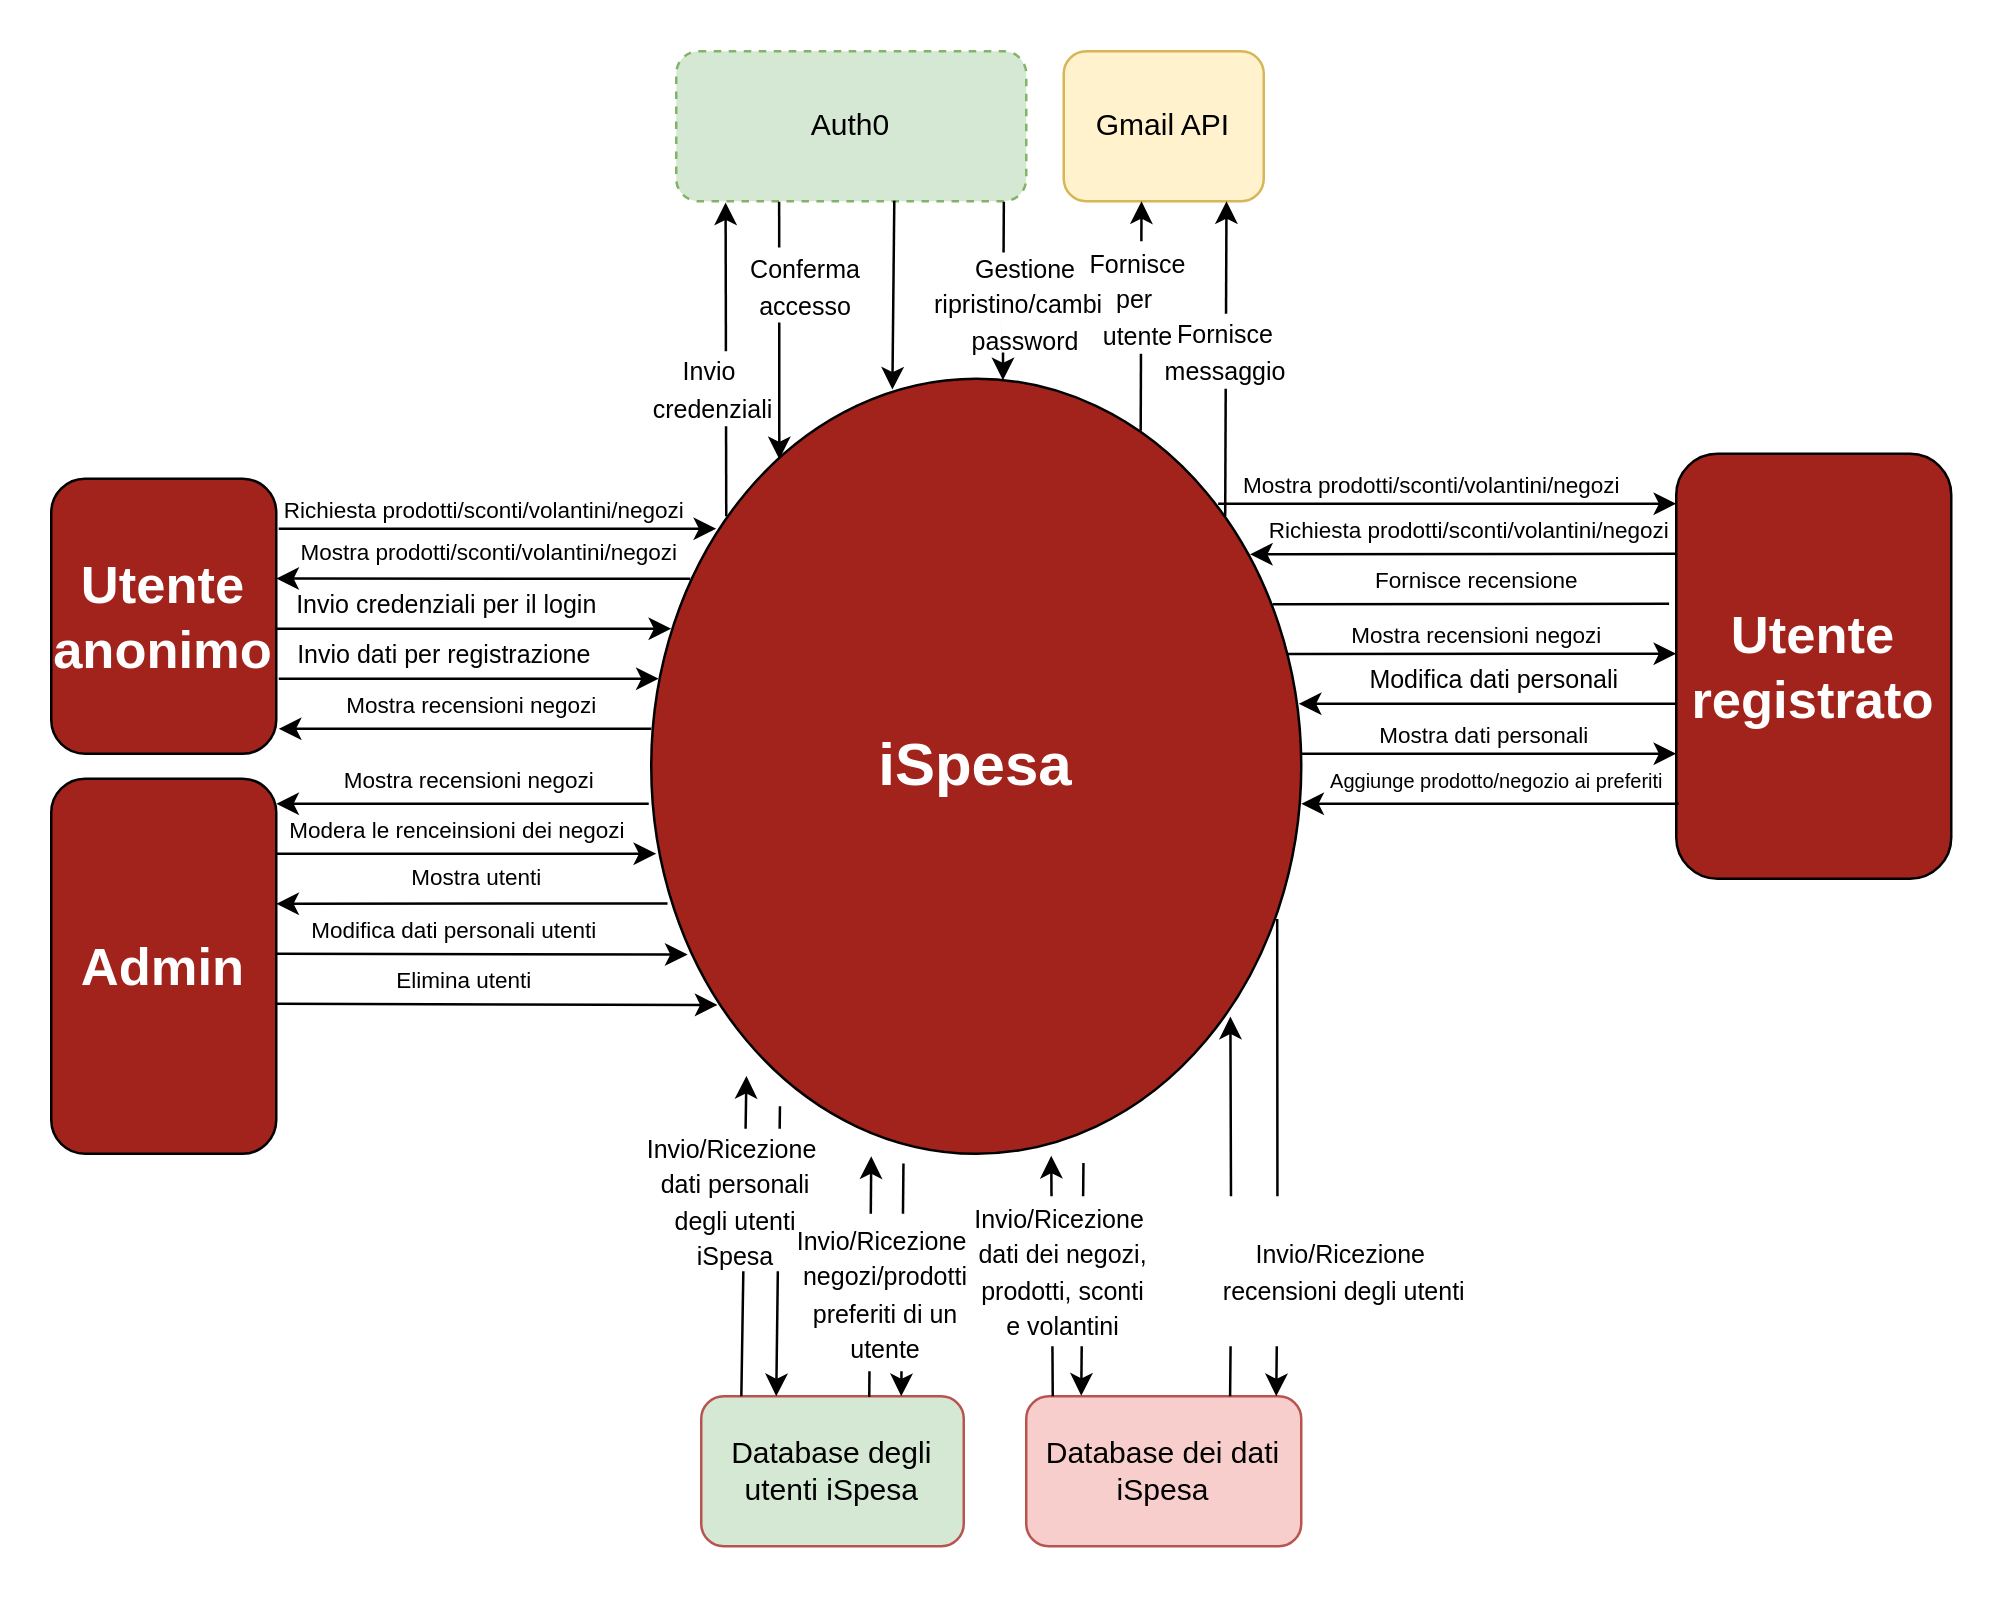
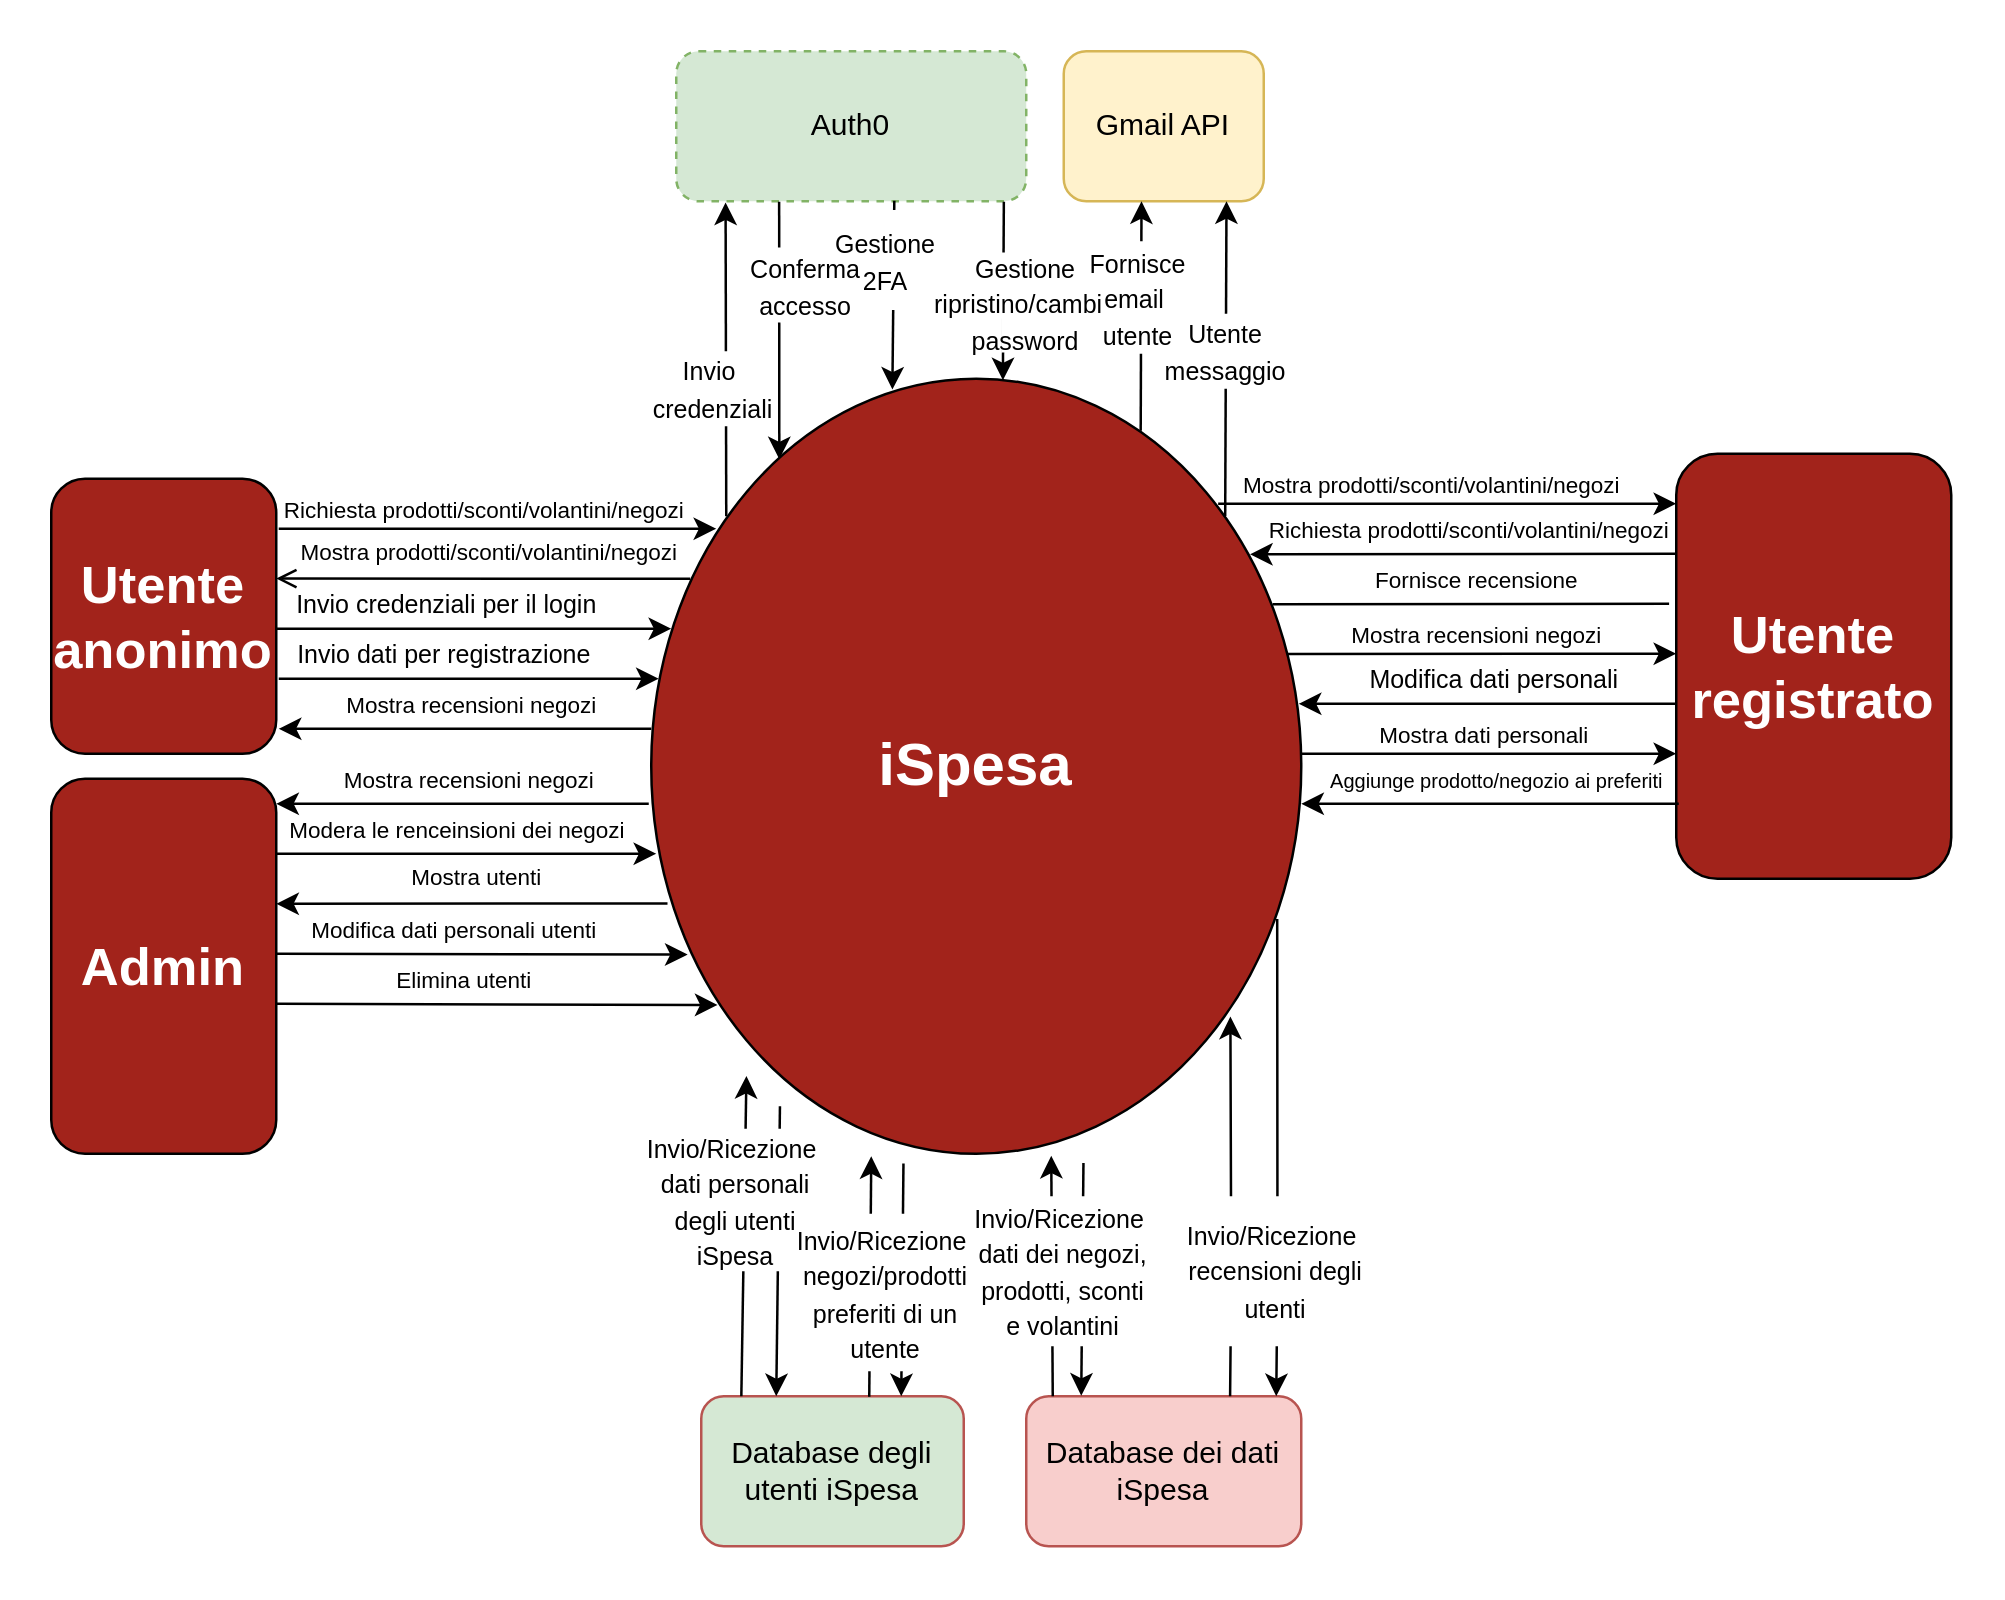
none -> (886, 260)
(1139, 299) -> (1139, 299)
(1226, 351) -> (1226, 351)
(294, 579) -> (290, 579)
(1345, 1271) -> (1276, 1271)
